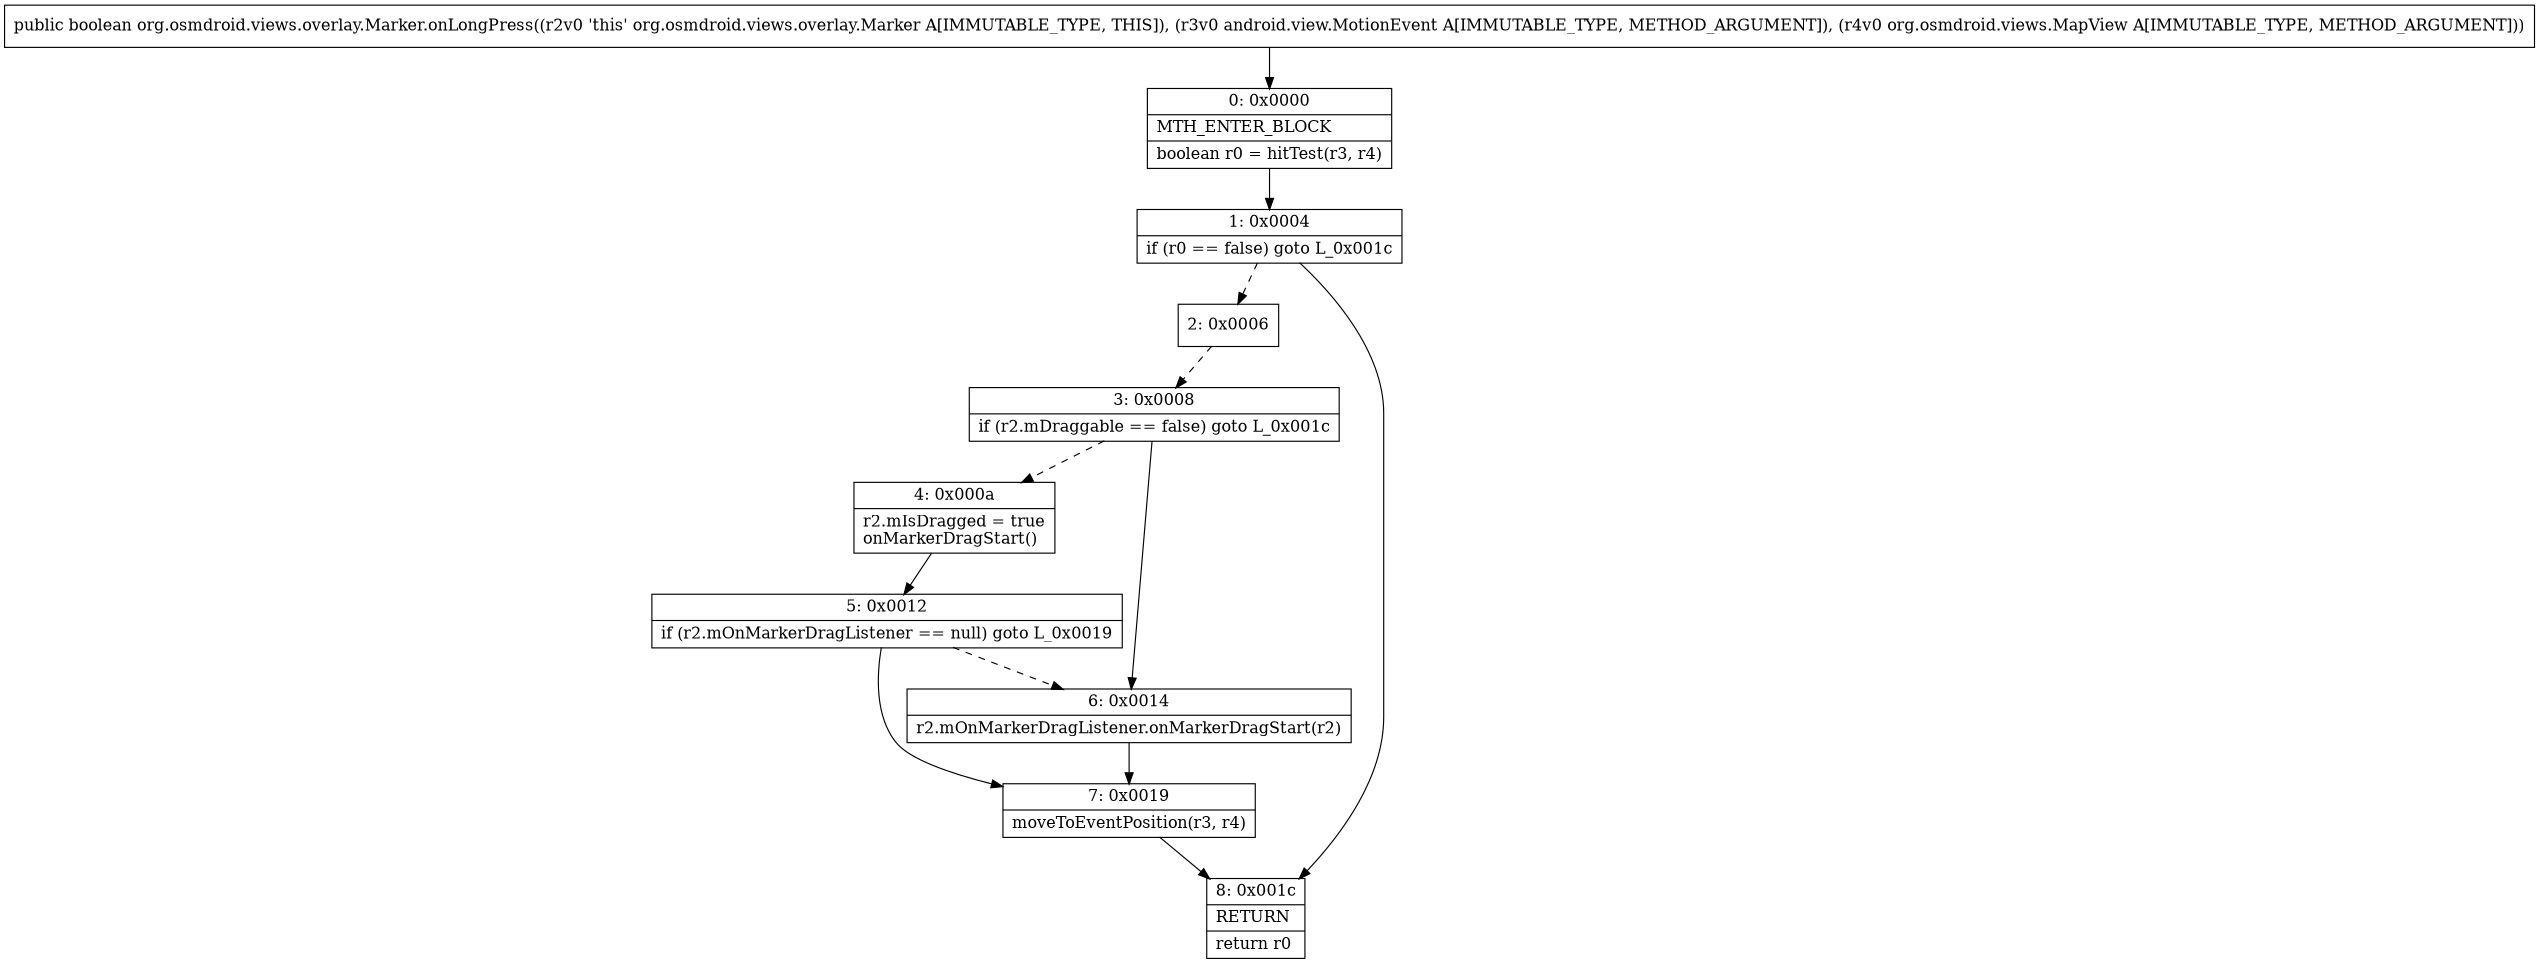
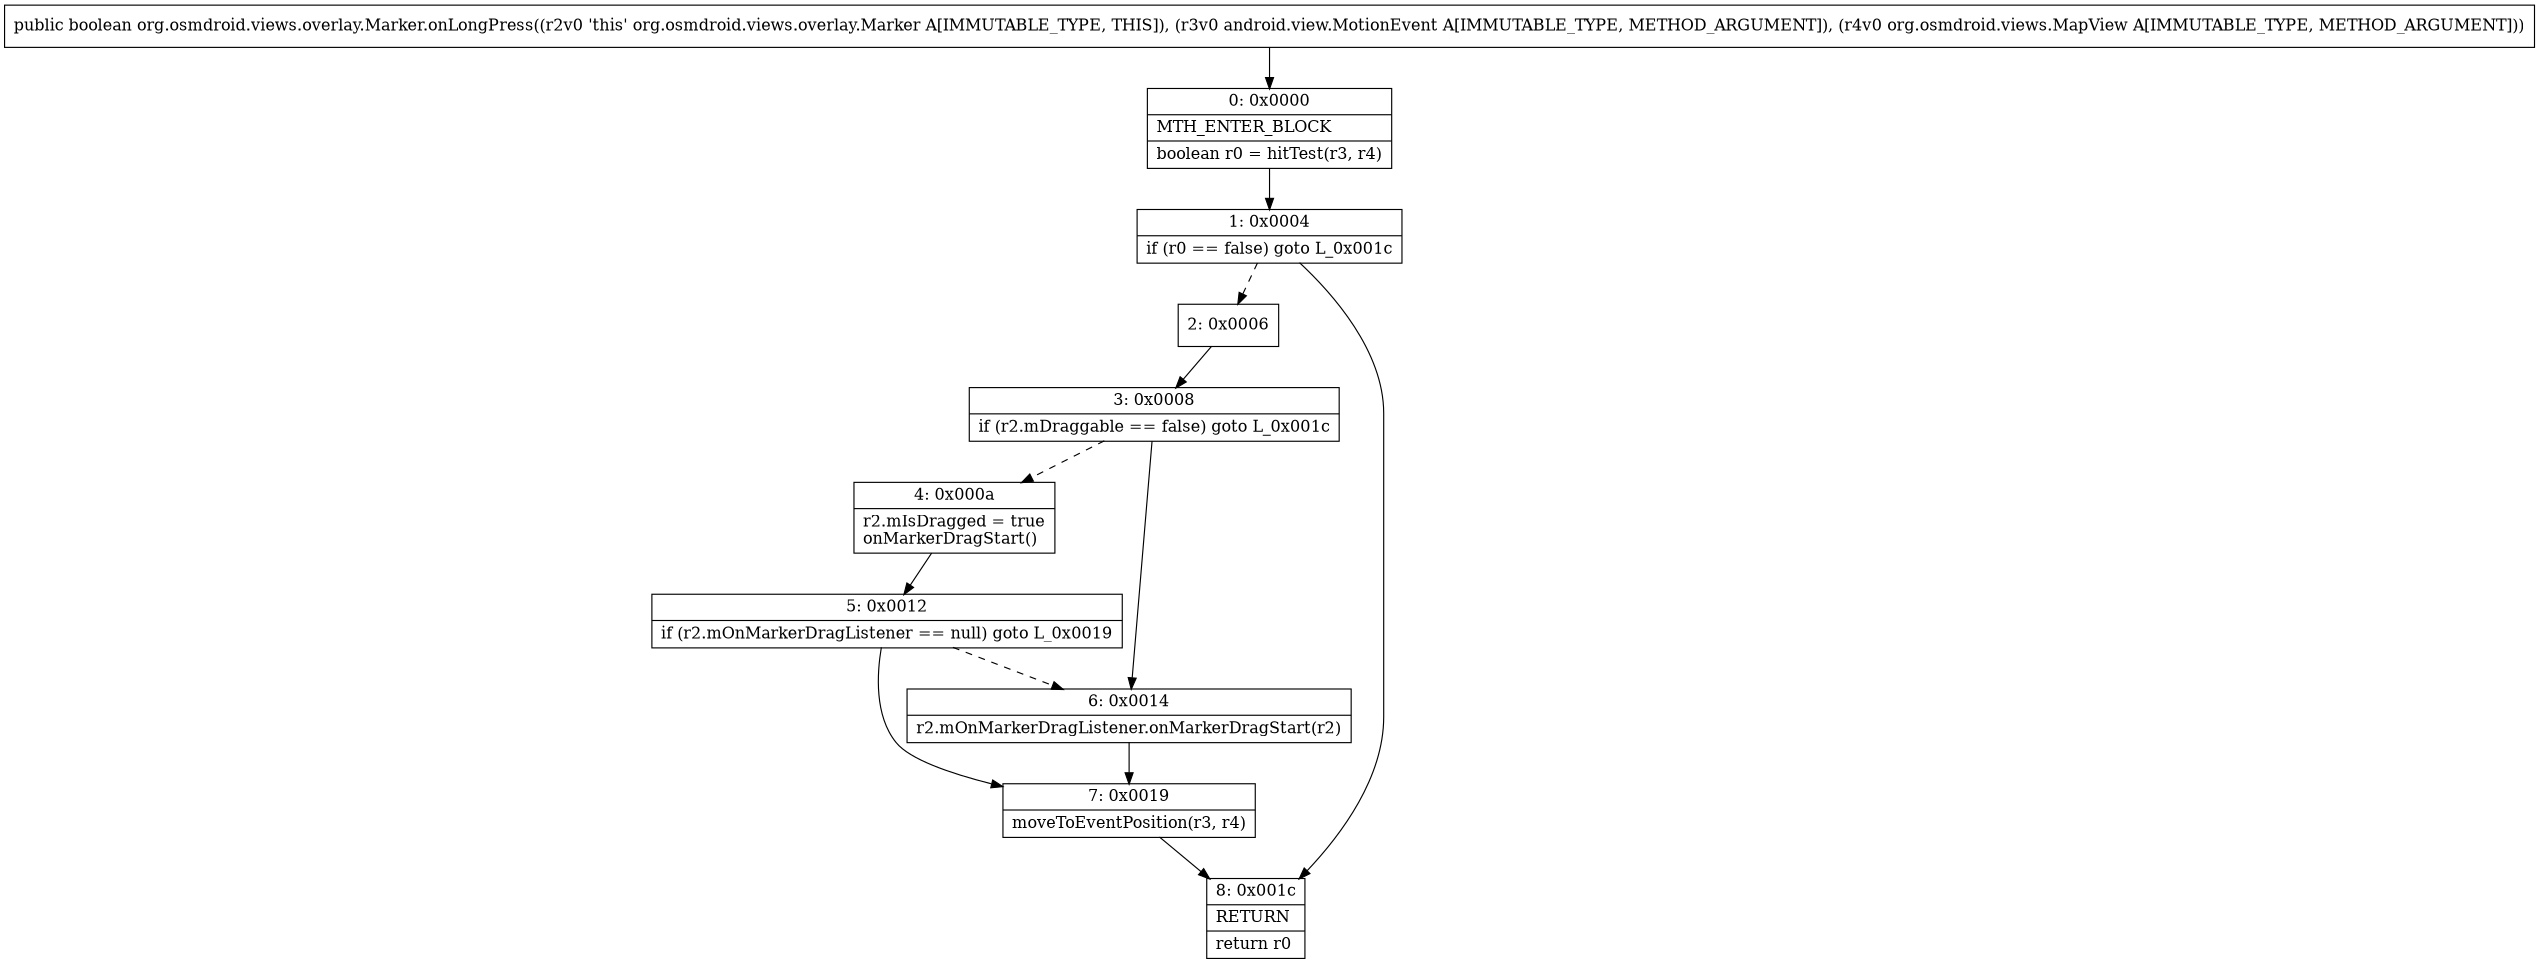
(1197, 363) -> (1197, 363)
